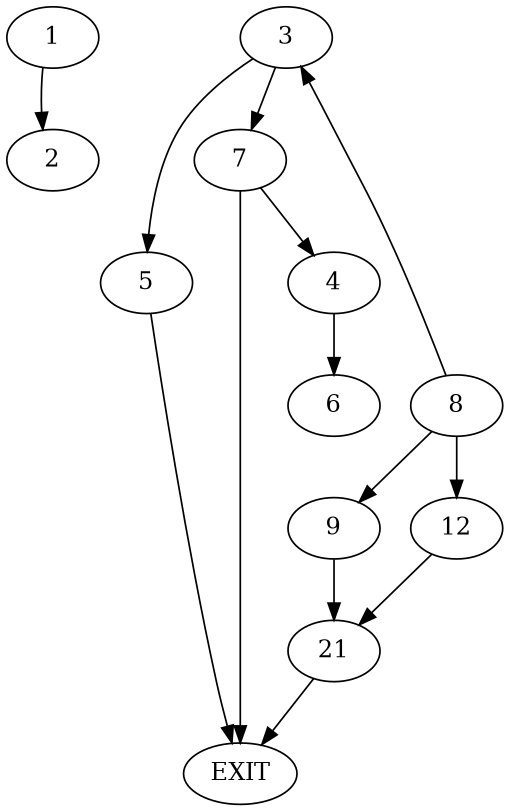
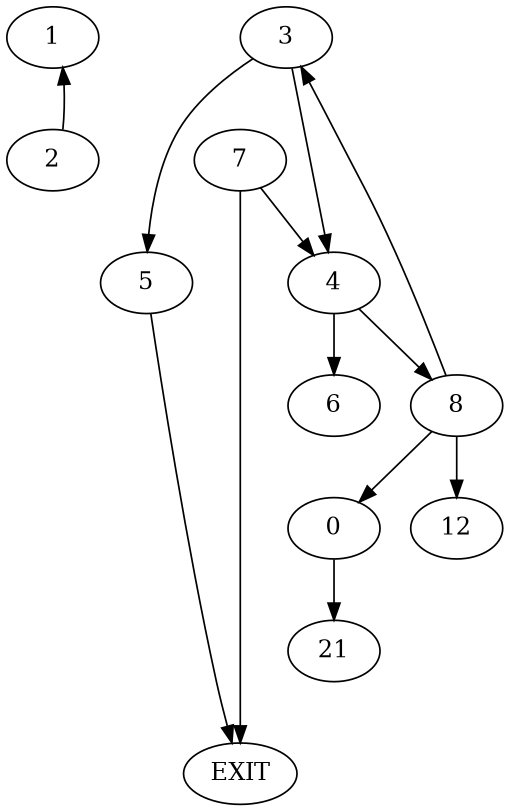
(41, 90) -> (64, 107)
(267, 91) -> (308, 152)
none -> (389, 338)
(334, 528) -> (334, 528)
(402, 584) -> none
(293, 705) -> none
